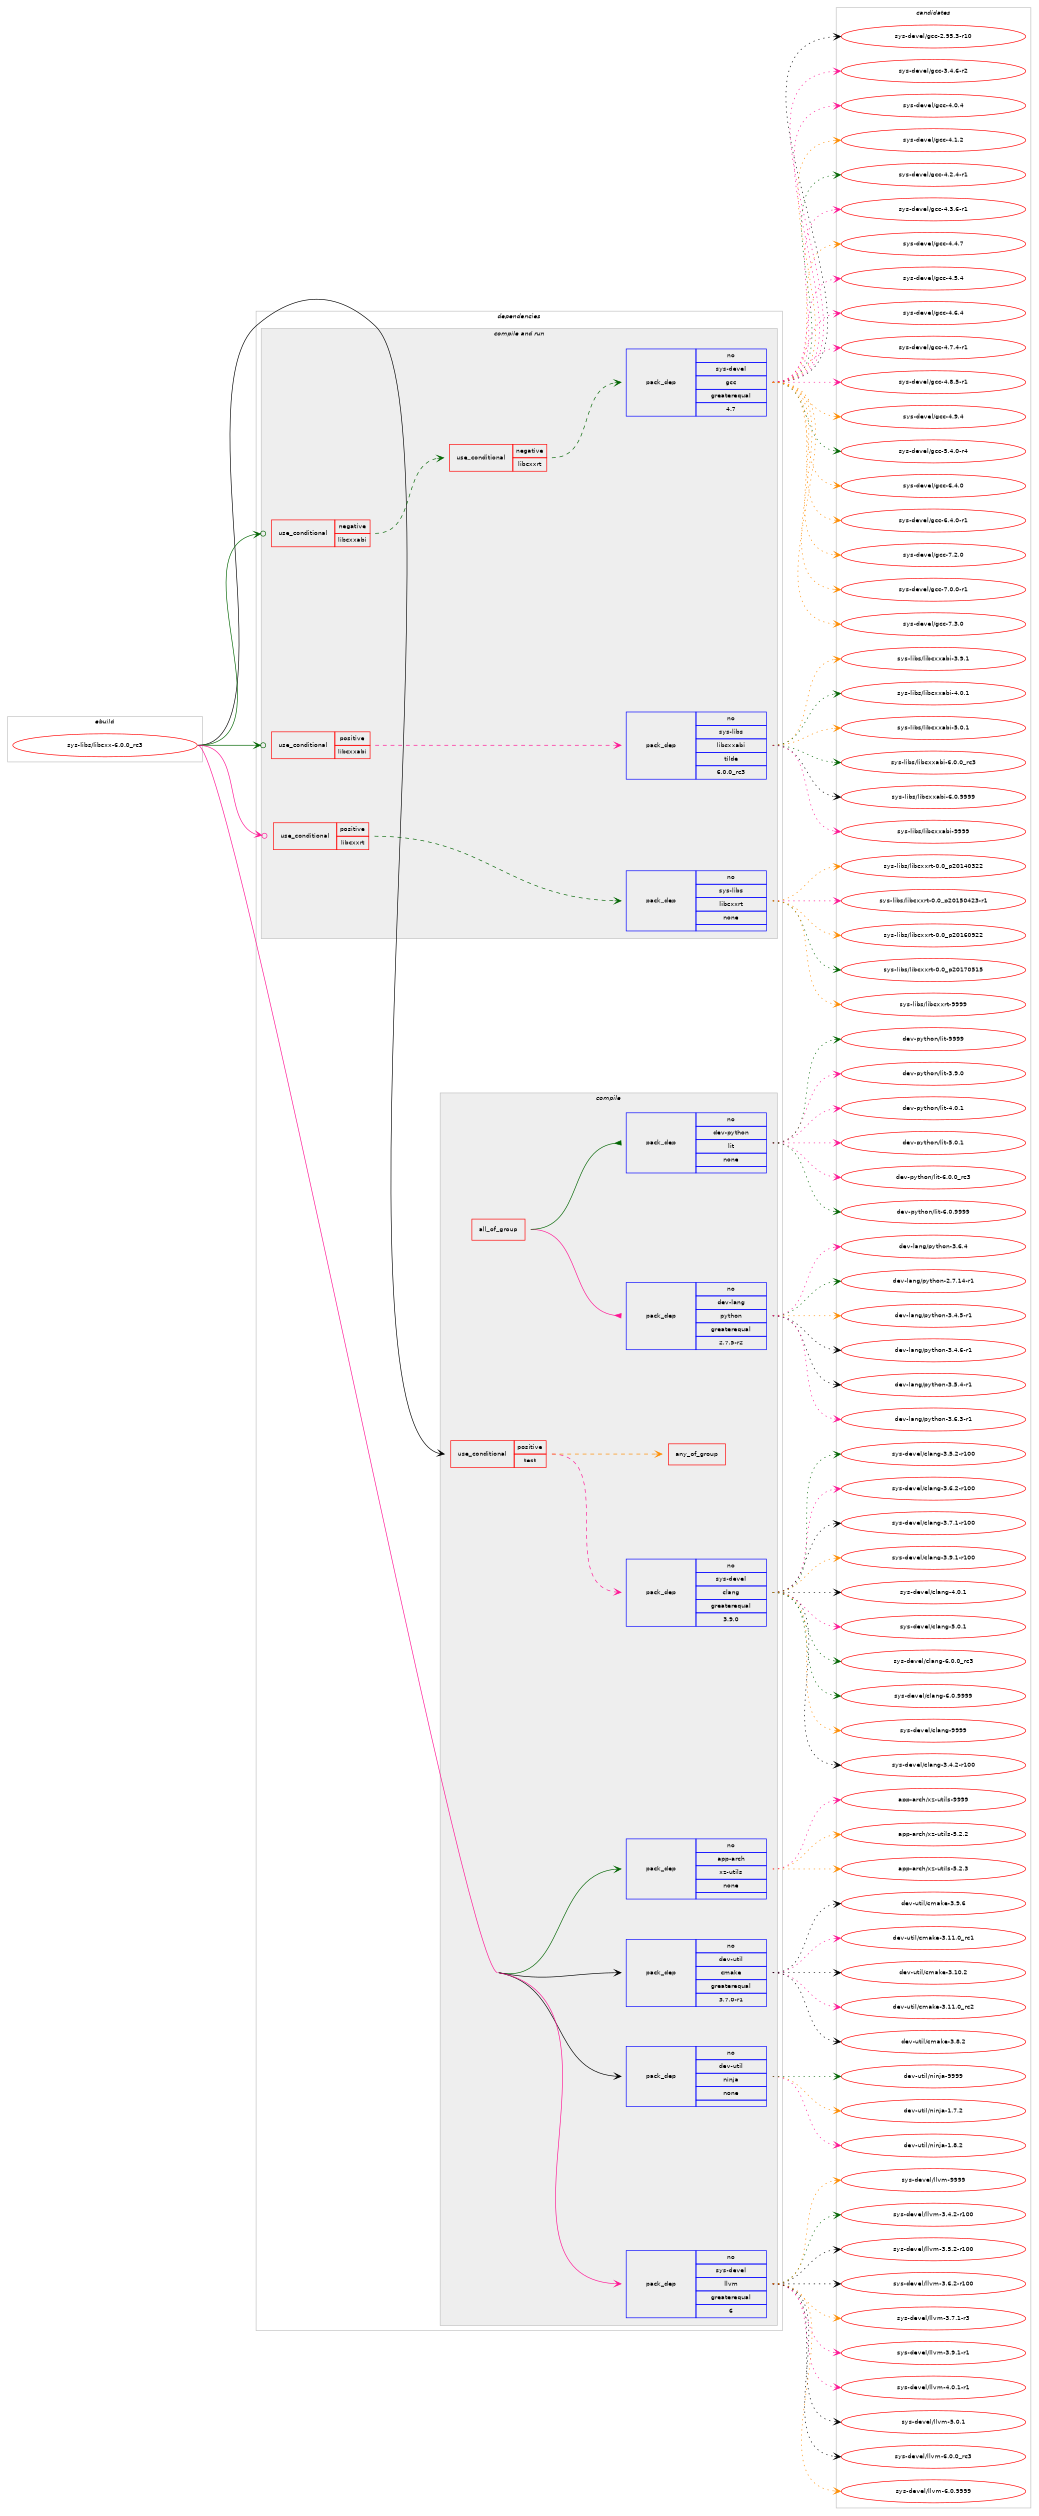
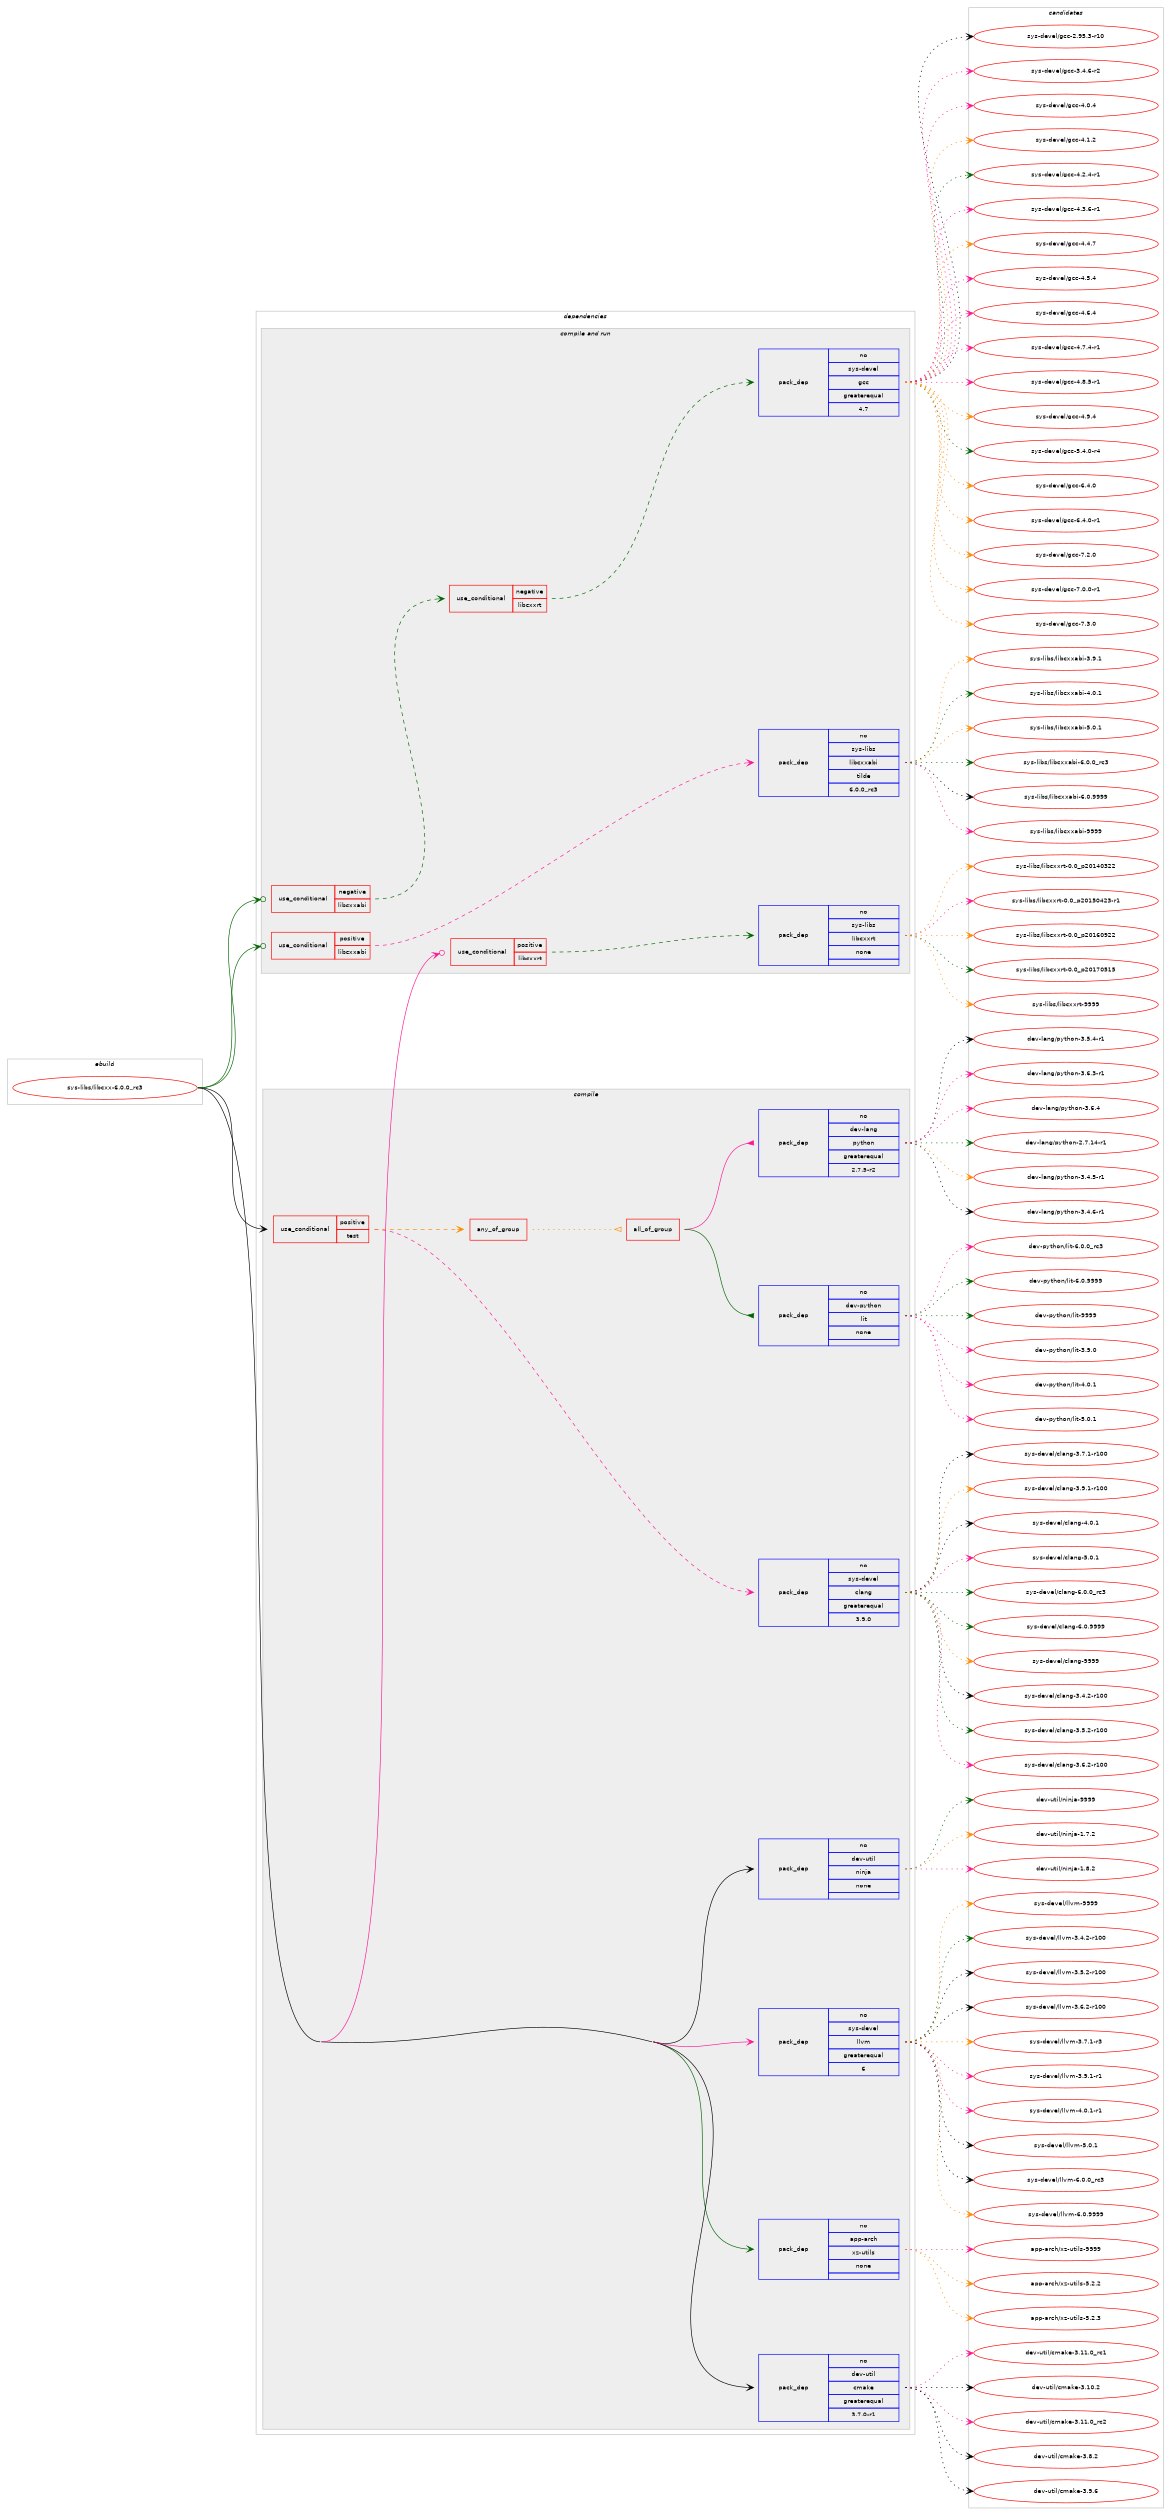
none -> (574, 1229)
